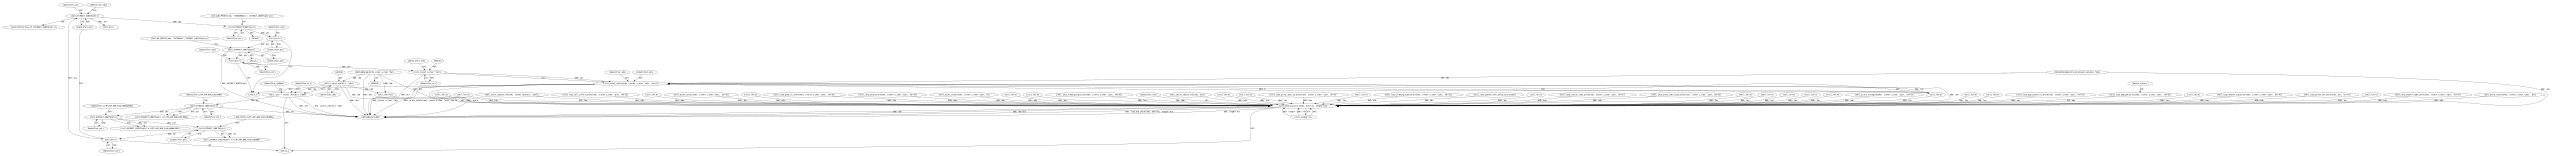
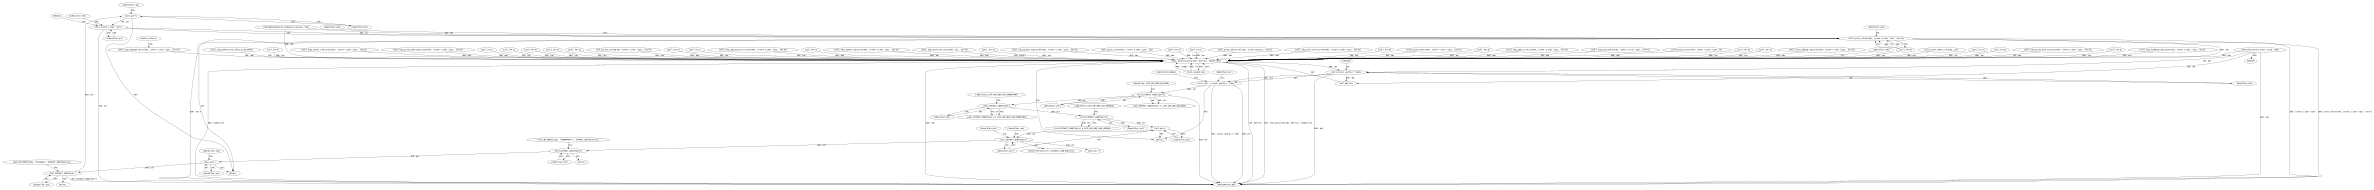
(375, 72) -> (2260, 50)
(1884, 95) -> (624, 50)
(1429, 100) -> (271, 55)
(2259, 100) -> (1020, 55)
(802, 106) -> (1284, 63)
